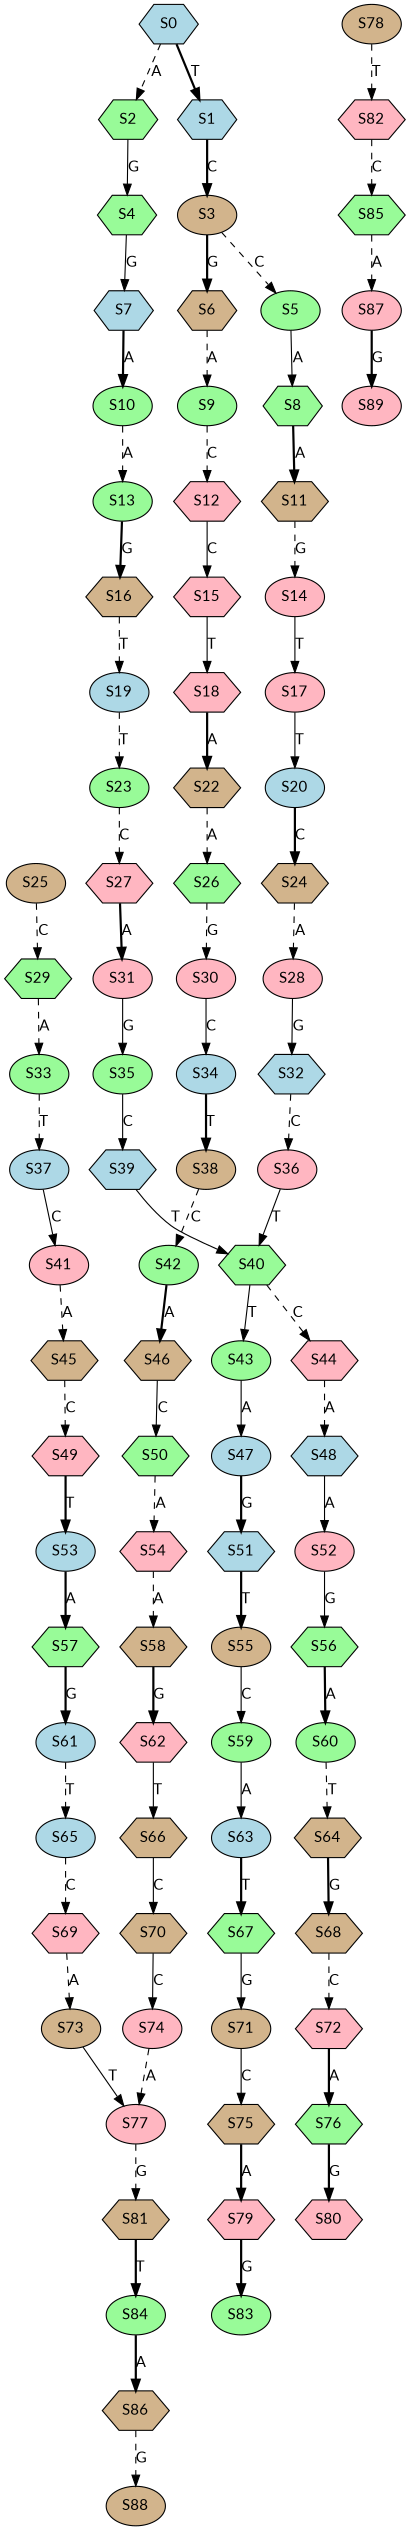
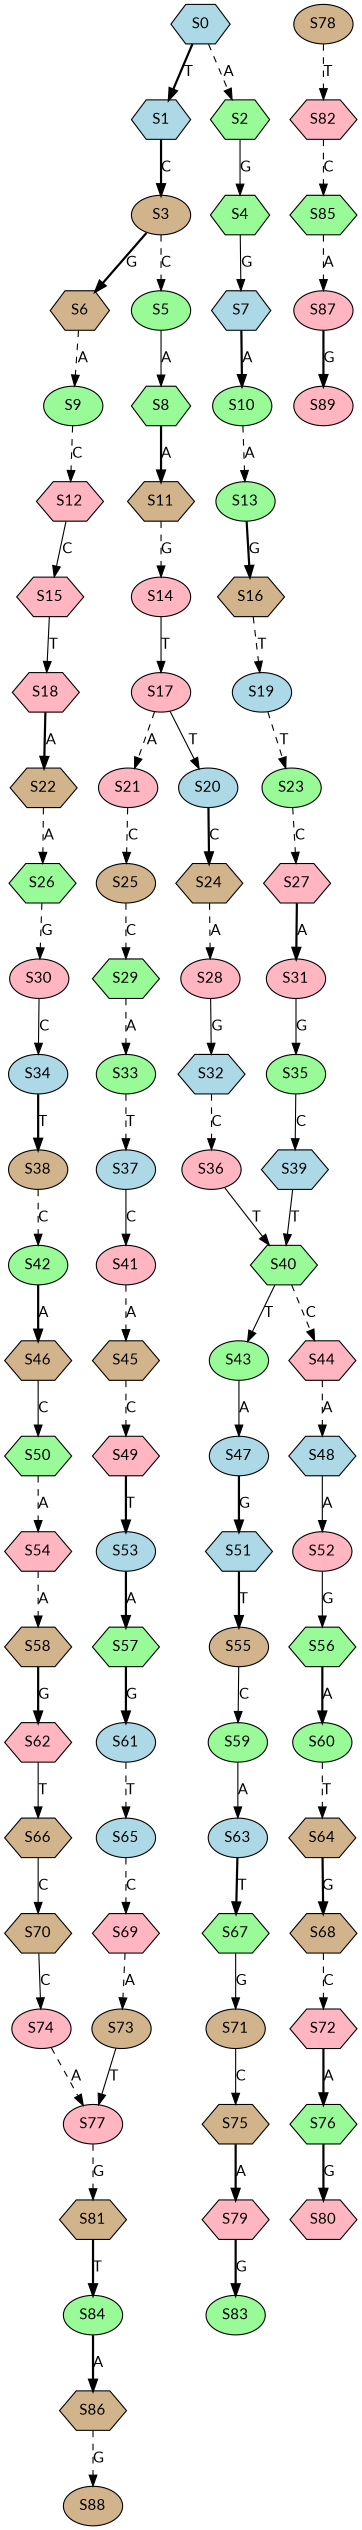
none -> (128, 788)
